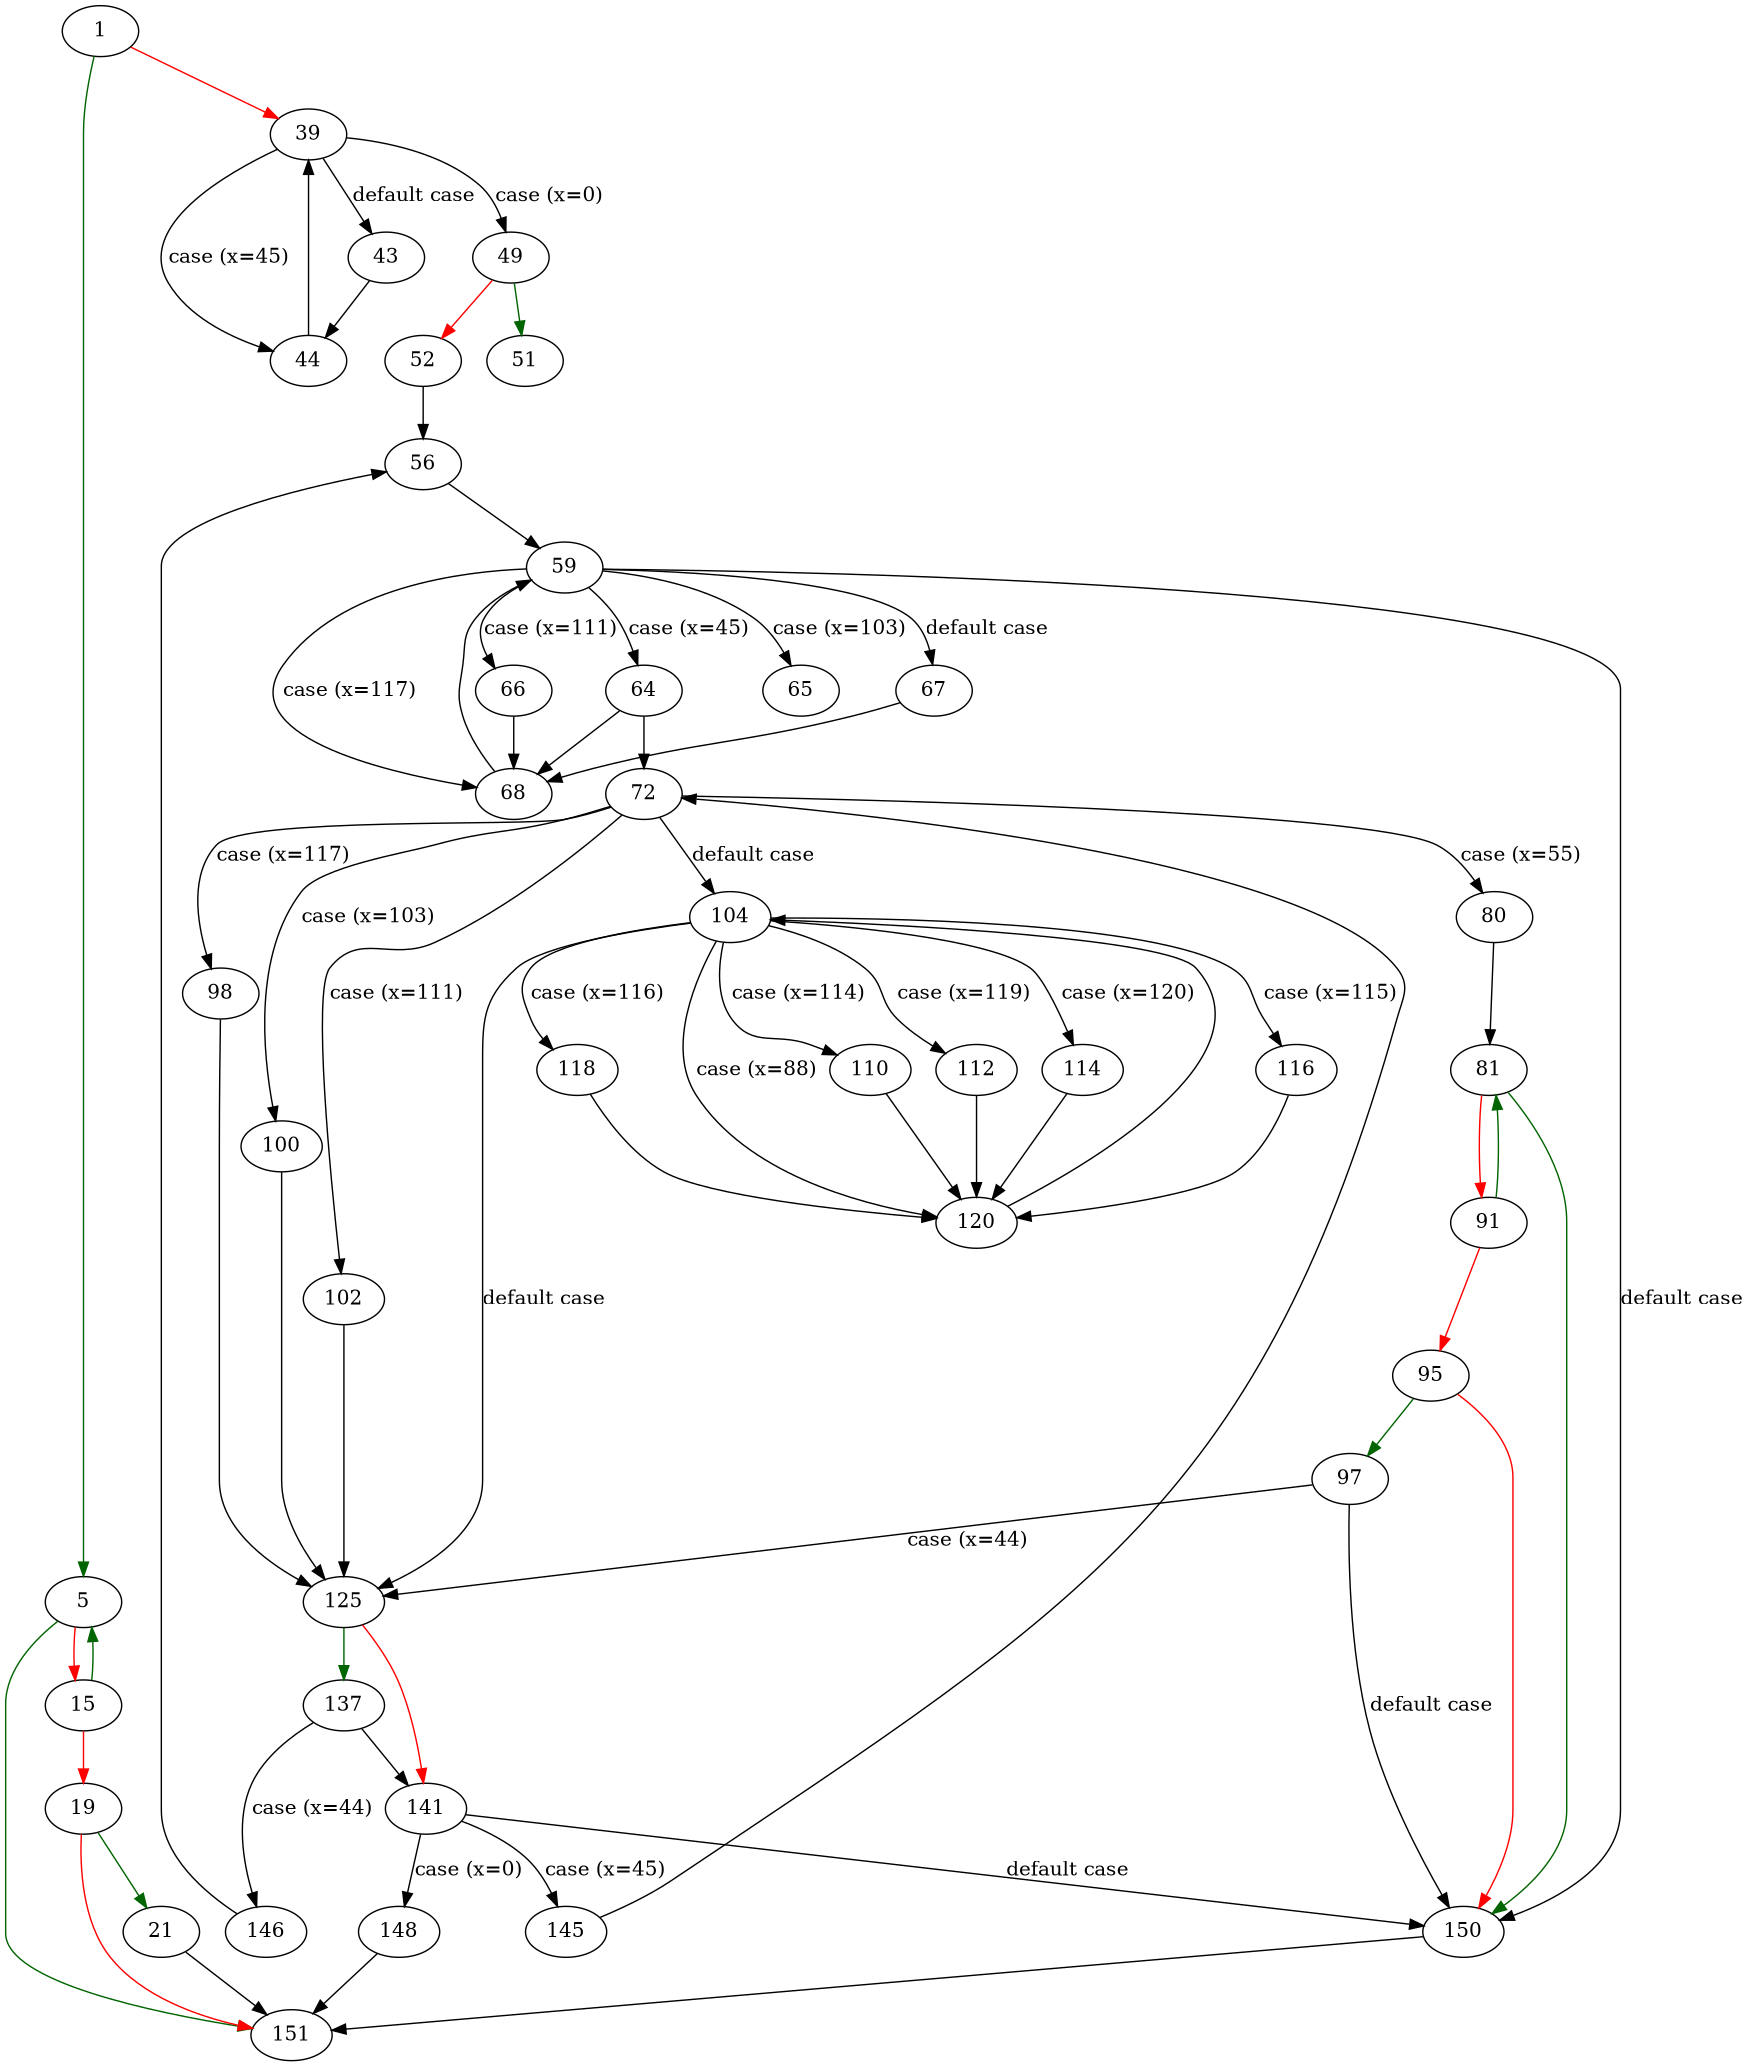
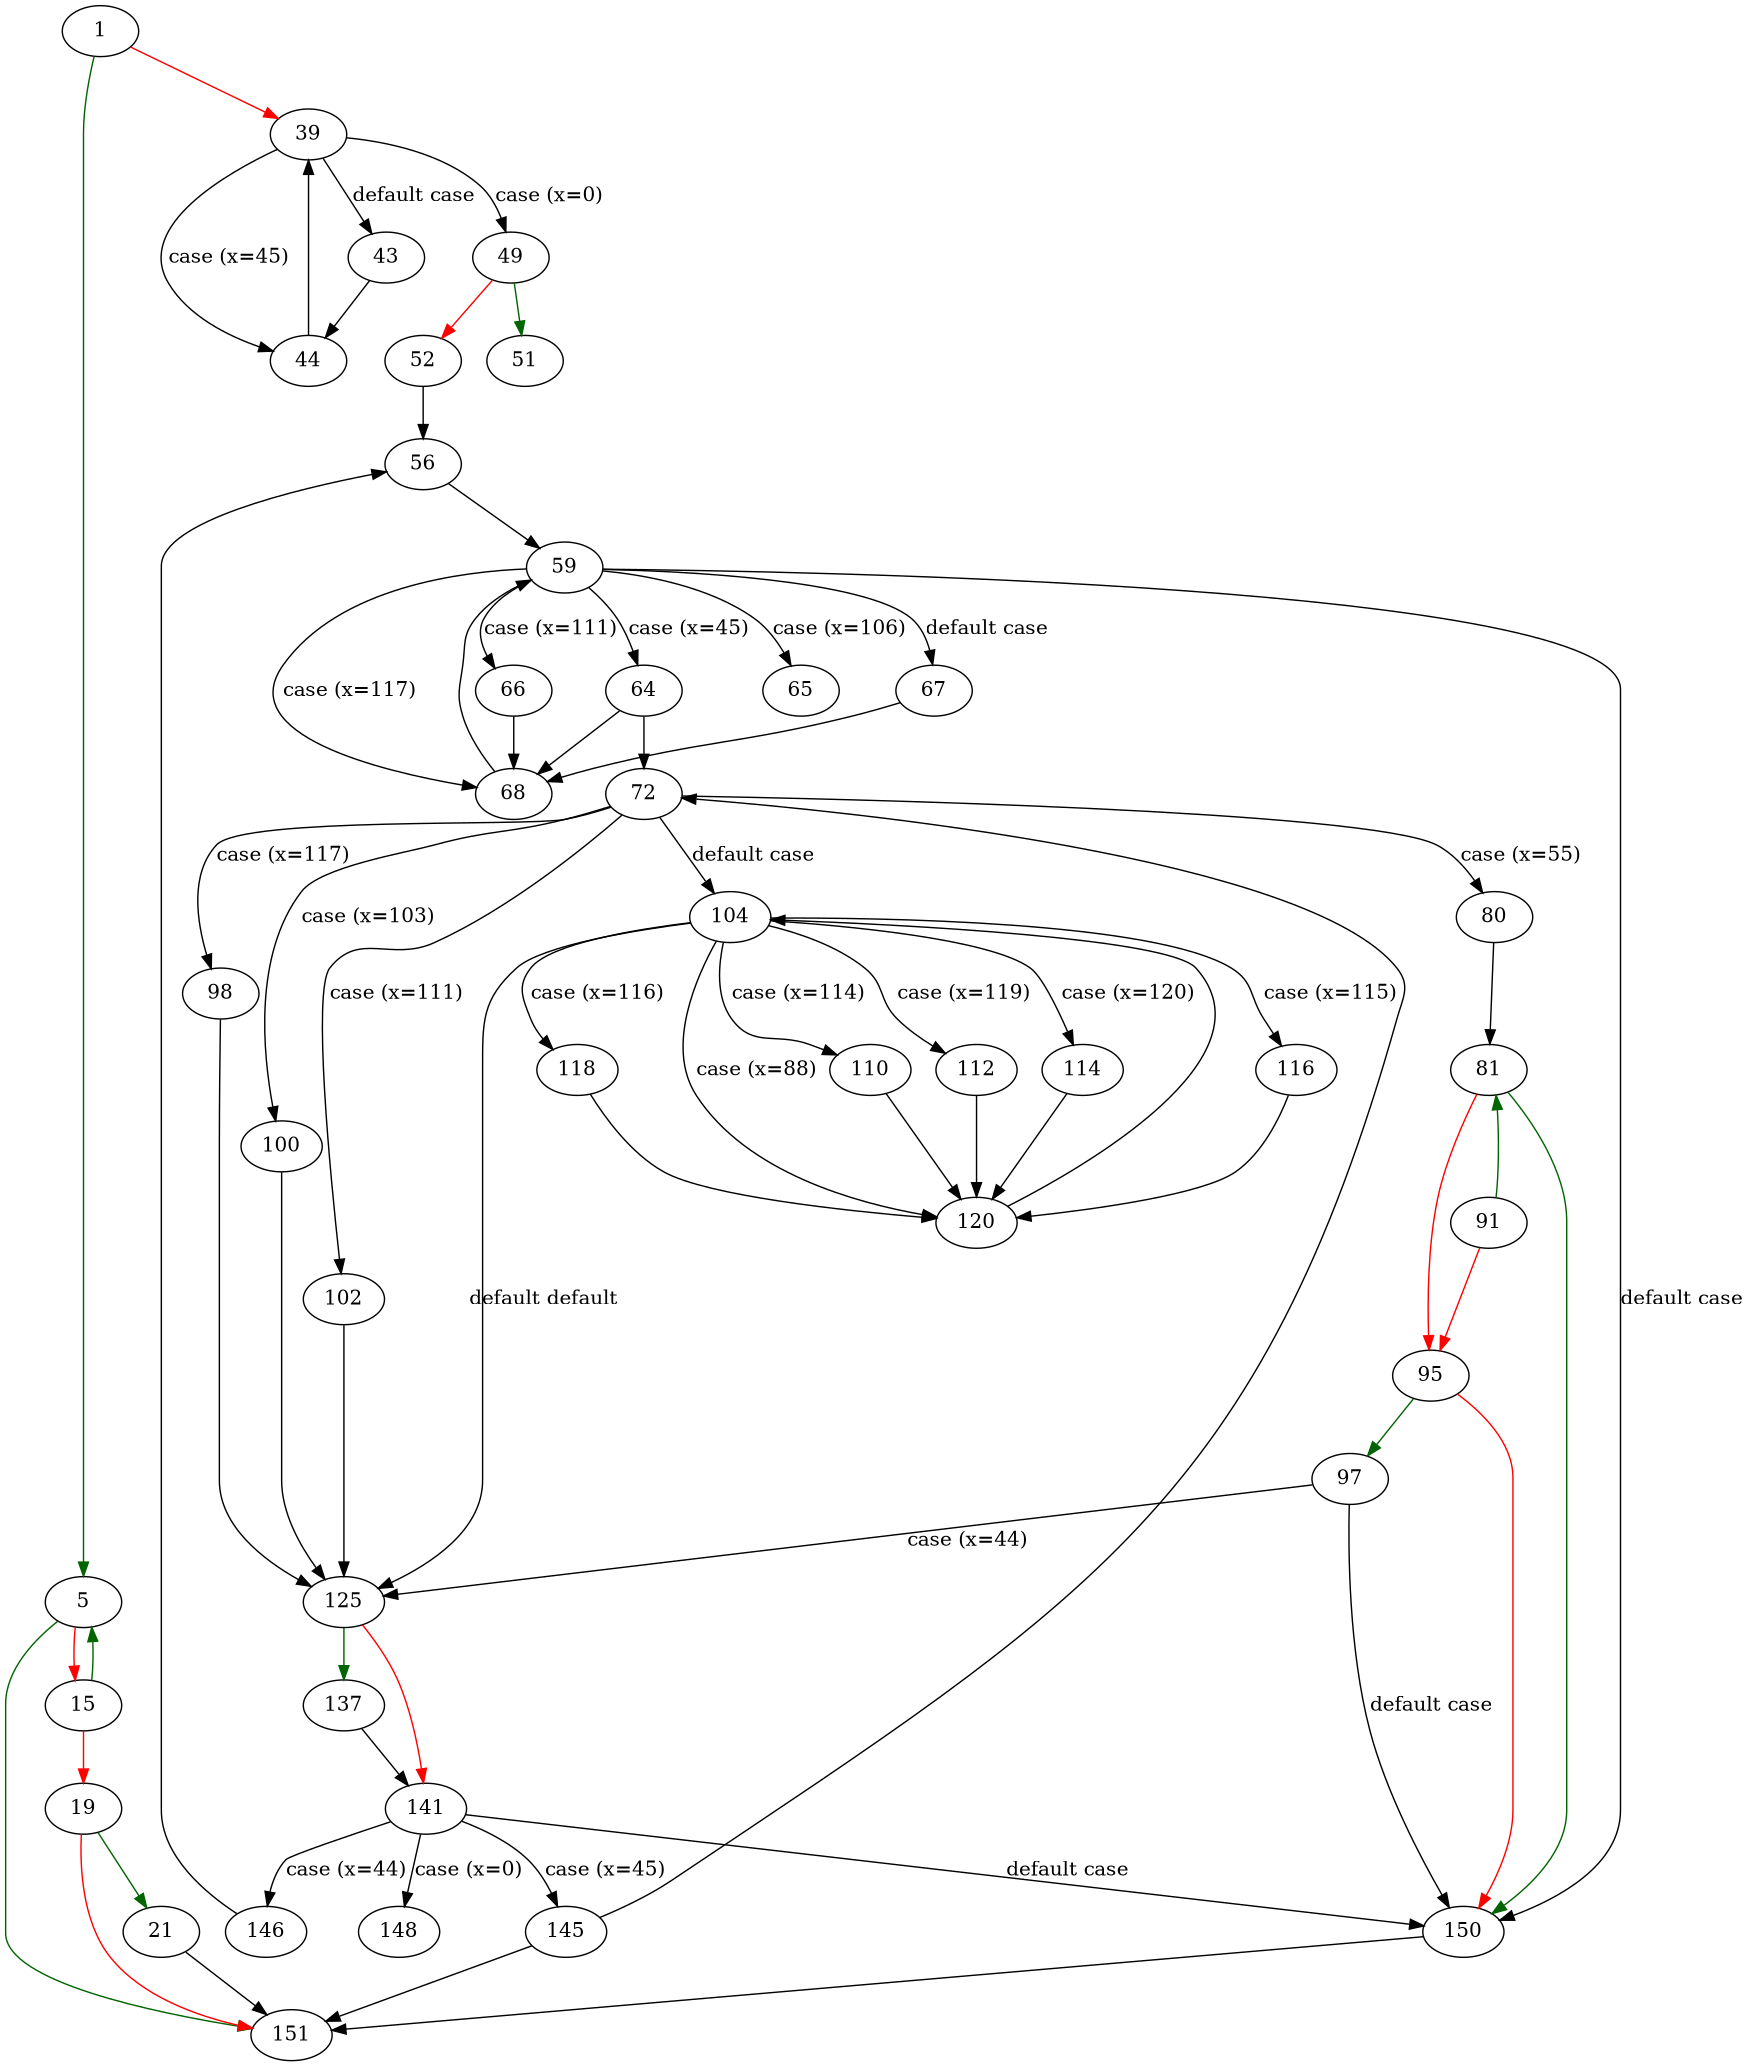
(839, 629) -> (839, 629)
(1479, 1139) -> (1435, 1211)
(544, 1299) -> (544, 1299)
(248, 1795) -> (321, 1846)
(351, 1979) -> (436, 1981)
